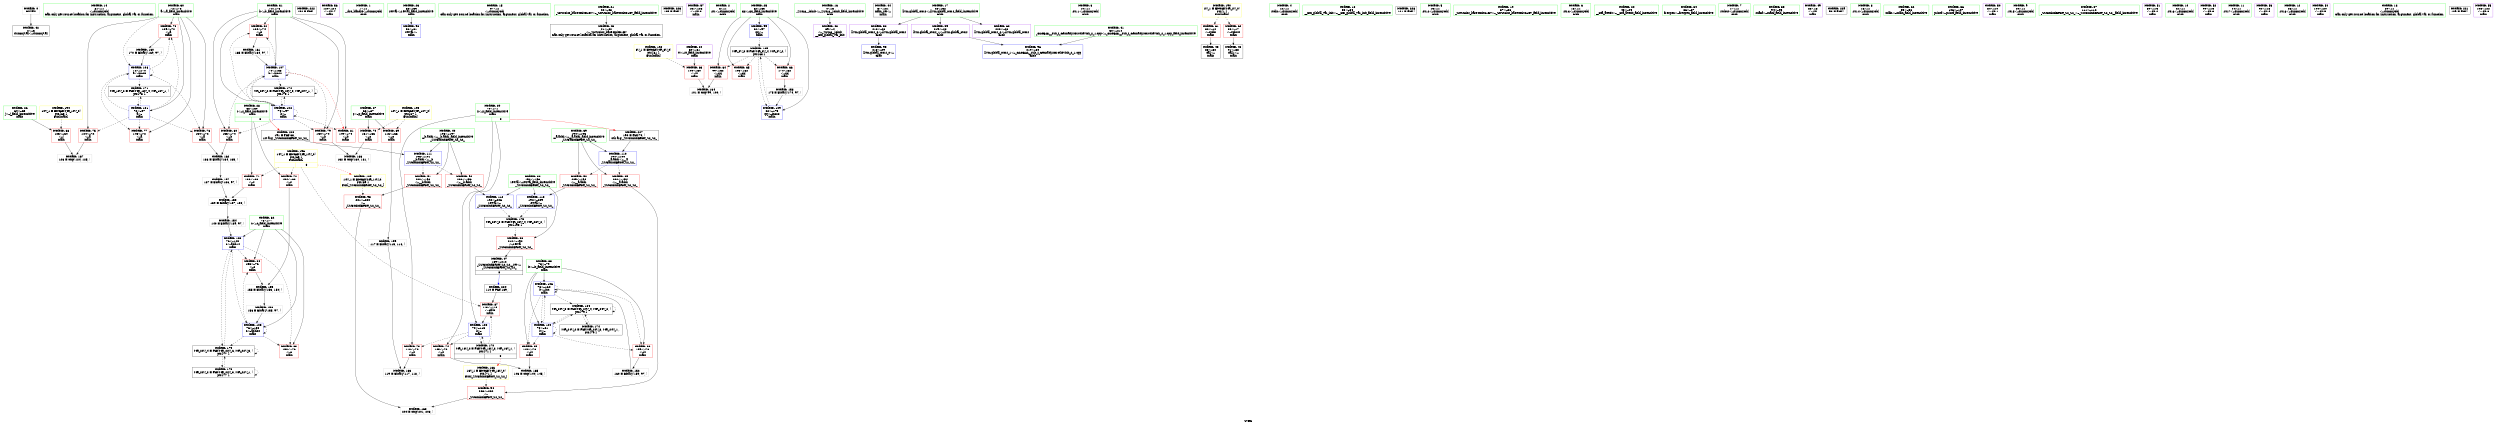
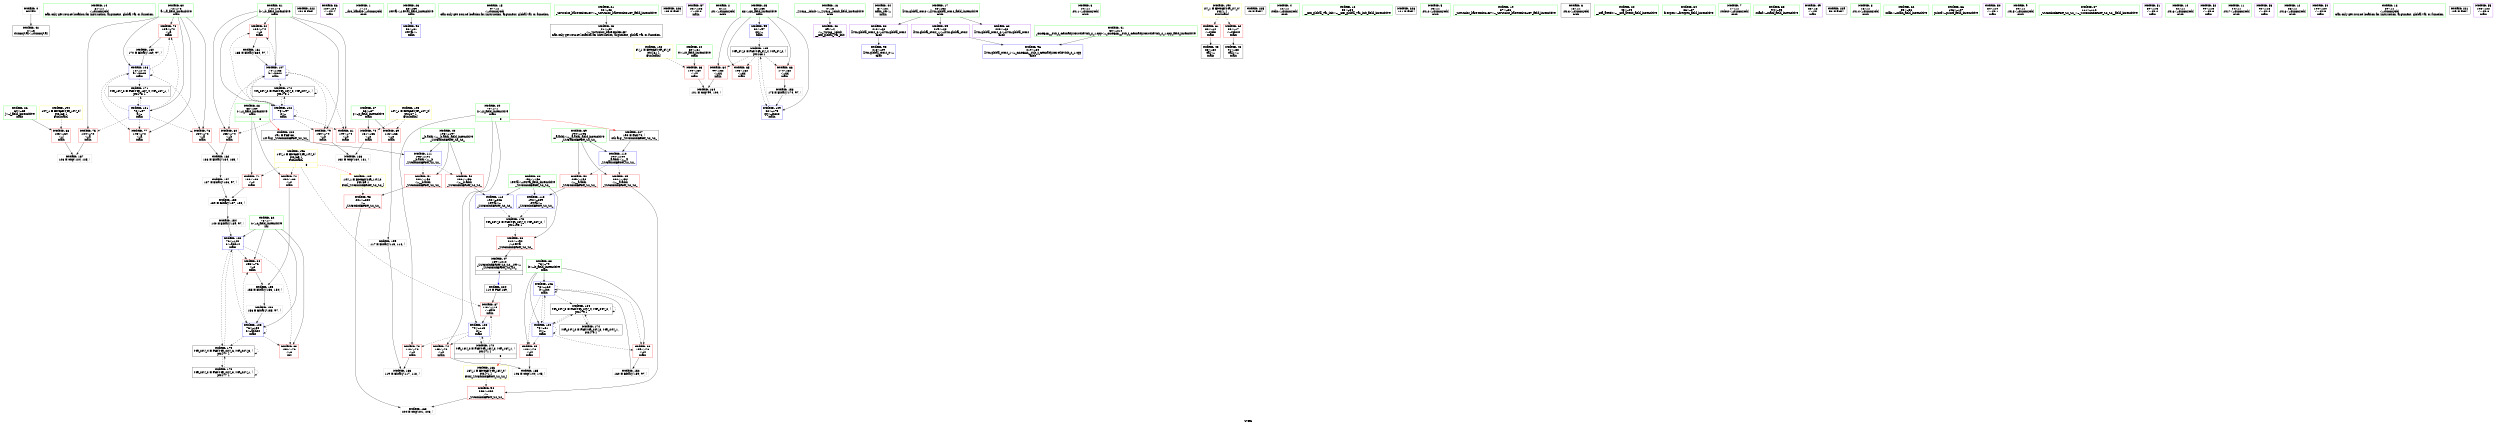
none -> (1255, 10)
(1576, 10) -> (1576, 10)
(132, 35) -> (132, 35)
(694, 52) -> (694, 52)
(252, 53) -> (252, 53)
(326, 87) -> (326, 87)
(267, 227) -> (267, 227)
(289, 355) -> (289, 355)
